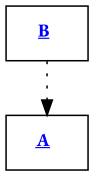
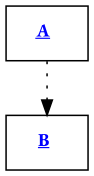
(47, 81) -> (47, 81)
